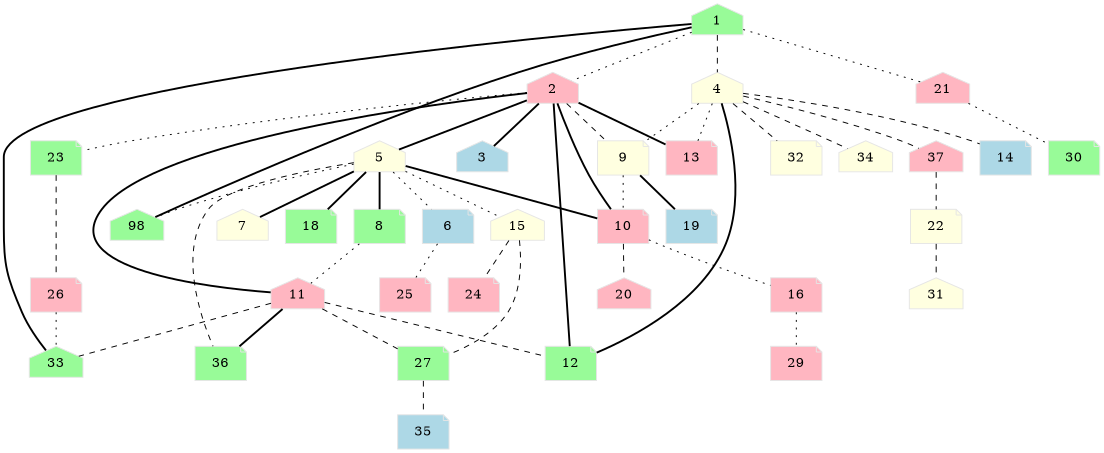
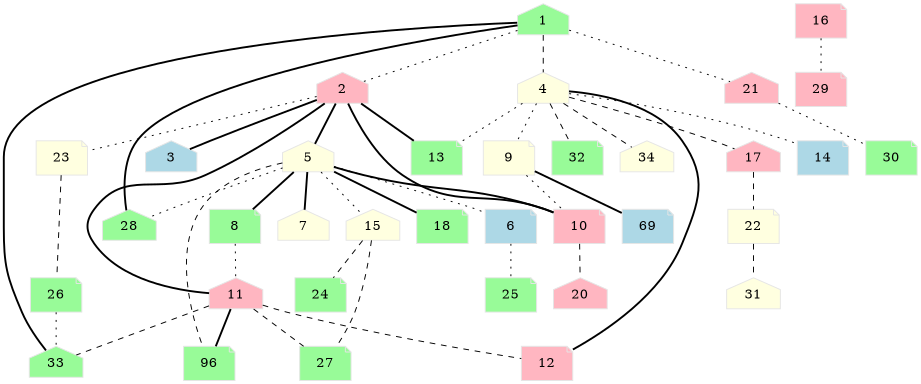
(863, 113) -> (684, 113)
(586, 122) -> none
(56, 158) -> (62, 158)
(692, 158) -> (437, 158)
(796, 158) -> (577, 158)
(936, 158) -> (754, 158)
(562, 225) -> none
(137, 226) -> (129, 226)
(692, 226) -> (648, 226)
(706, 263) -> none
(56, 295) -> (56, 295)
(405, 295) -> (511, 295)
(474, 295) -> (321, 295)
(221, 363) -> (209, 363)
(571, 363) -> (547, 363)
(423, 432) -> none
